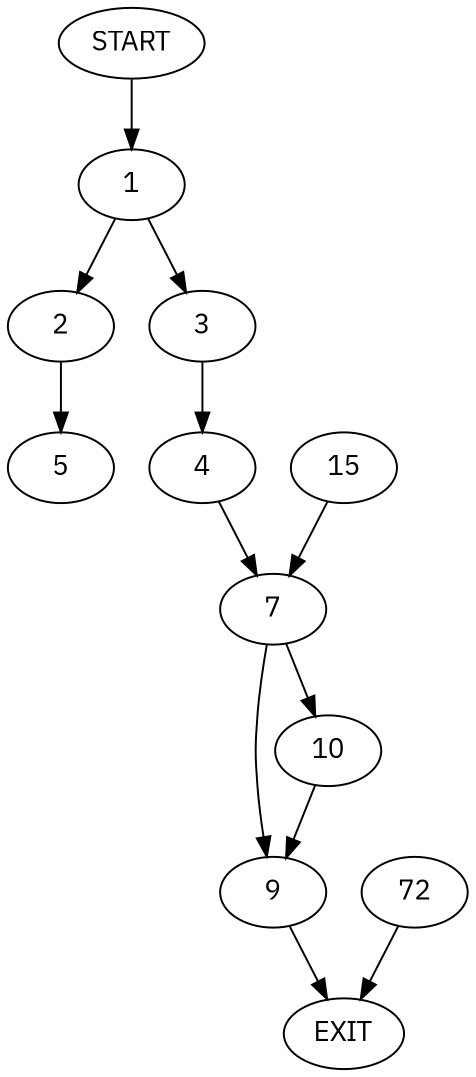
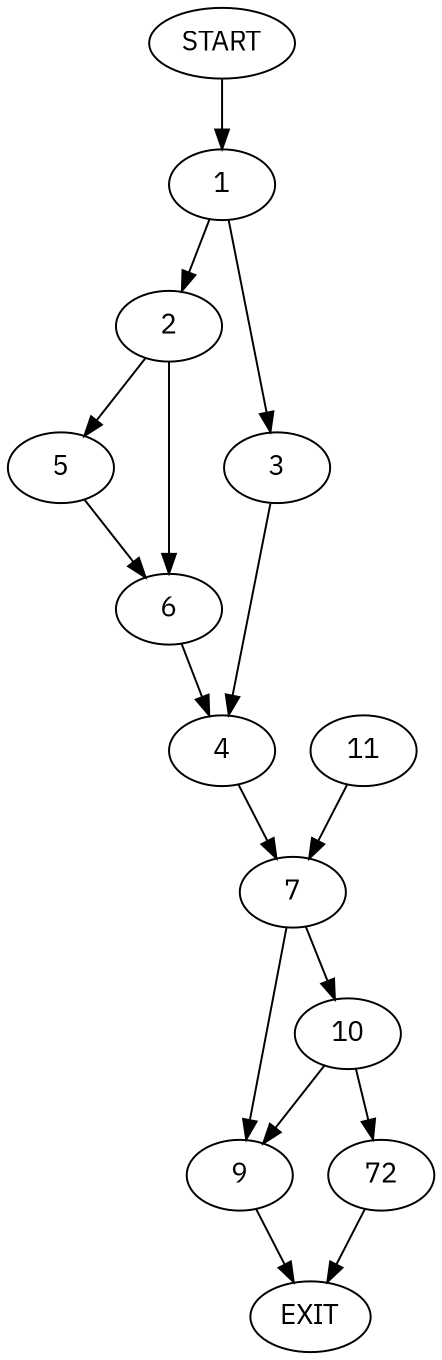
(344, 468) -> (364, 751)
none -> (169, 609)
none -> (362, 1095)
